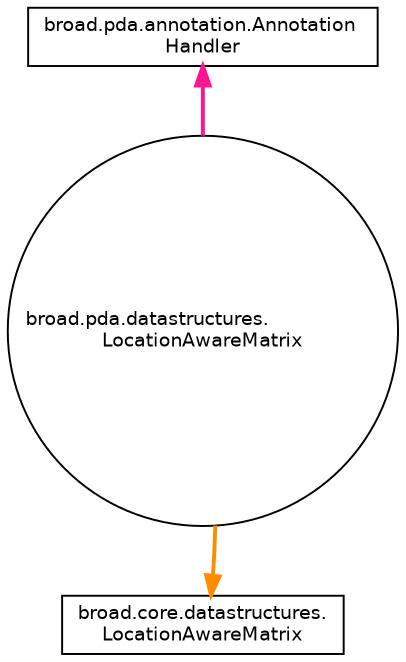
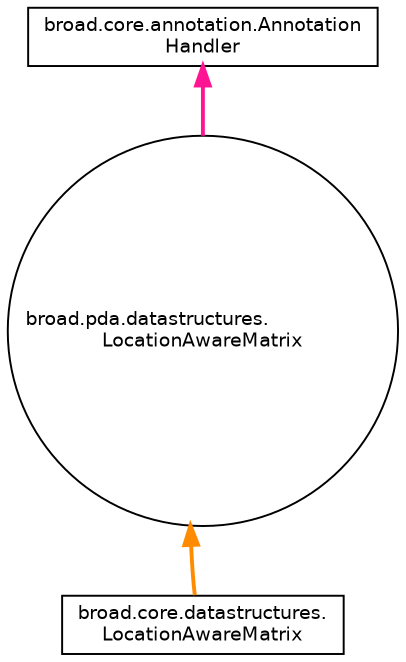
(203, 37) -> (203, 37)
(214, 551) -> (193, 570)
